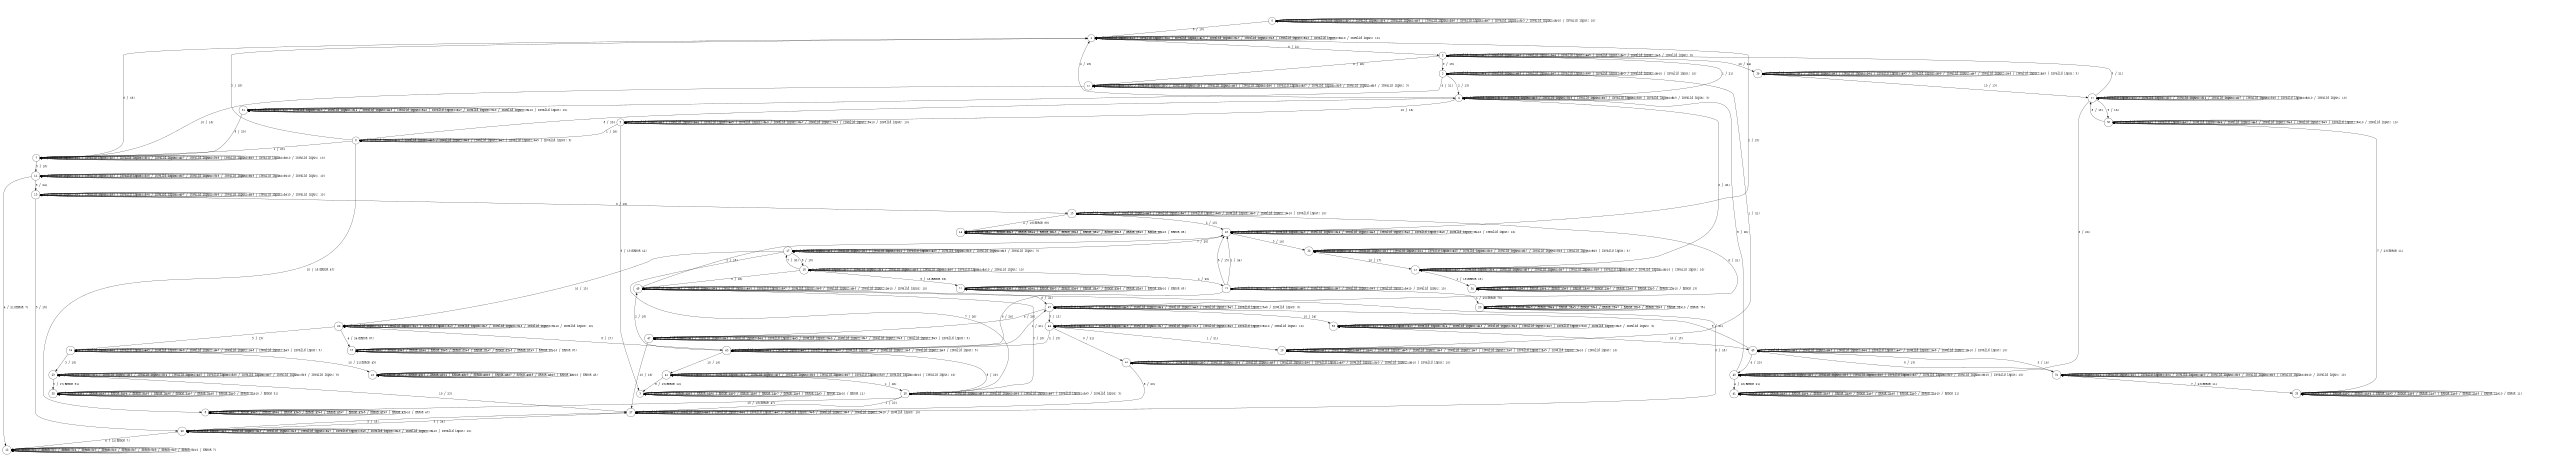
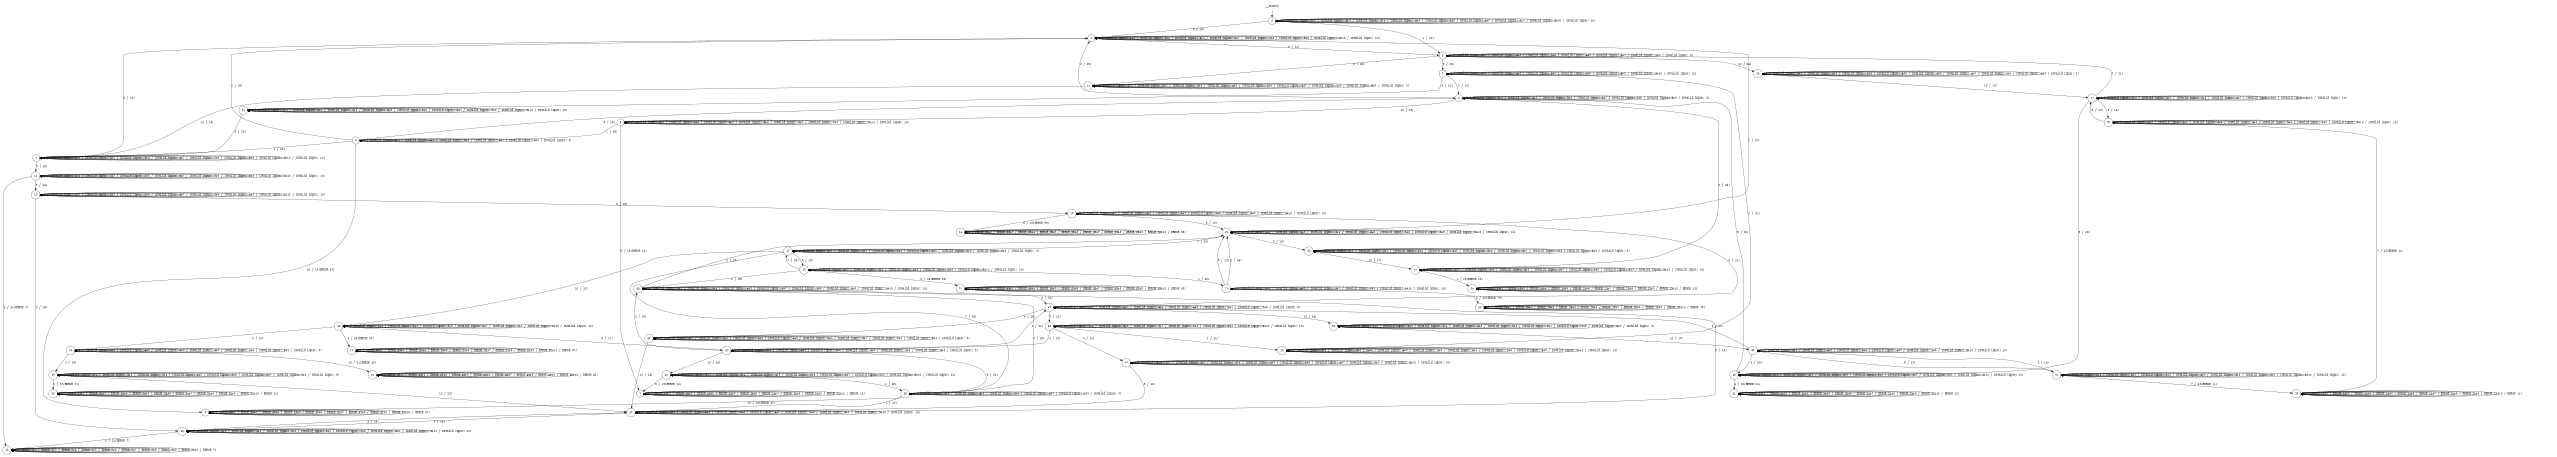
none -> (1272, 6)
(1719, 69) -> (1360, 27)
(1003, 336) -> none
